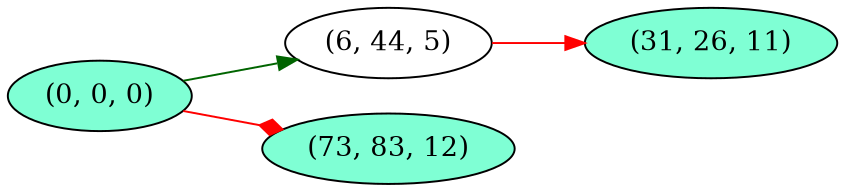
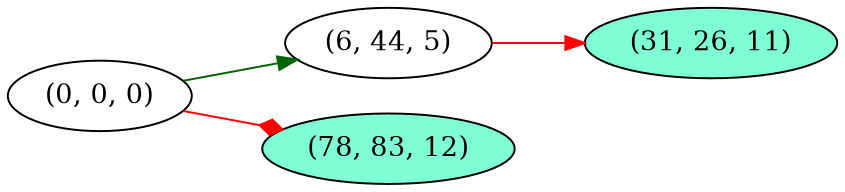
(100, 96) -> (100, 96)
(388, 149) -> (388, 149)
